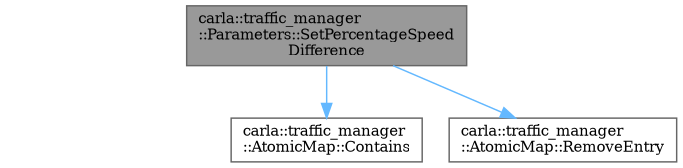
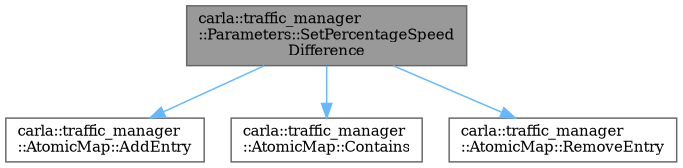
none -> (105, 140)
